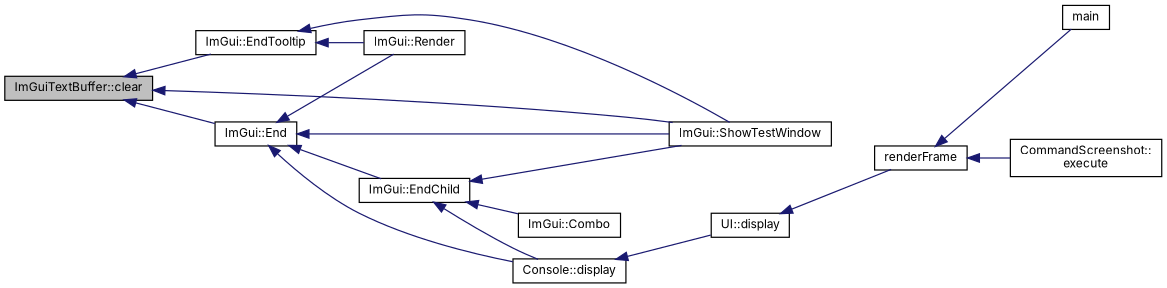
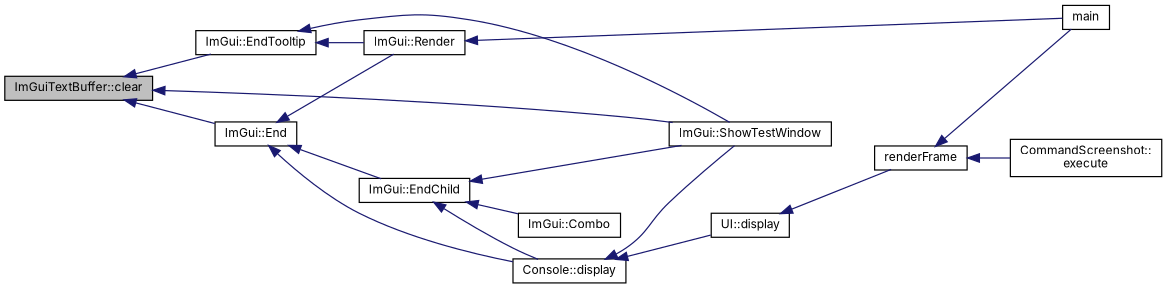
none -> (770, 29)
(489, 134) -> (674, 198)
